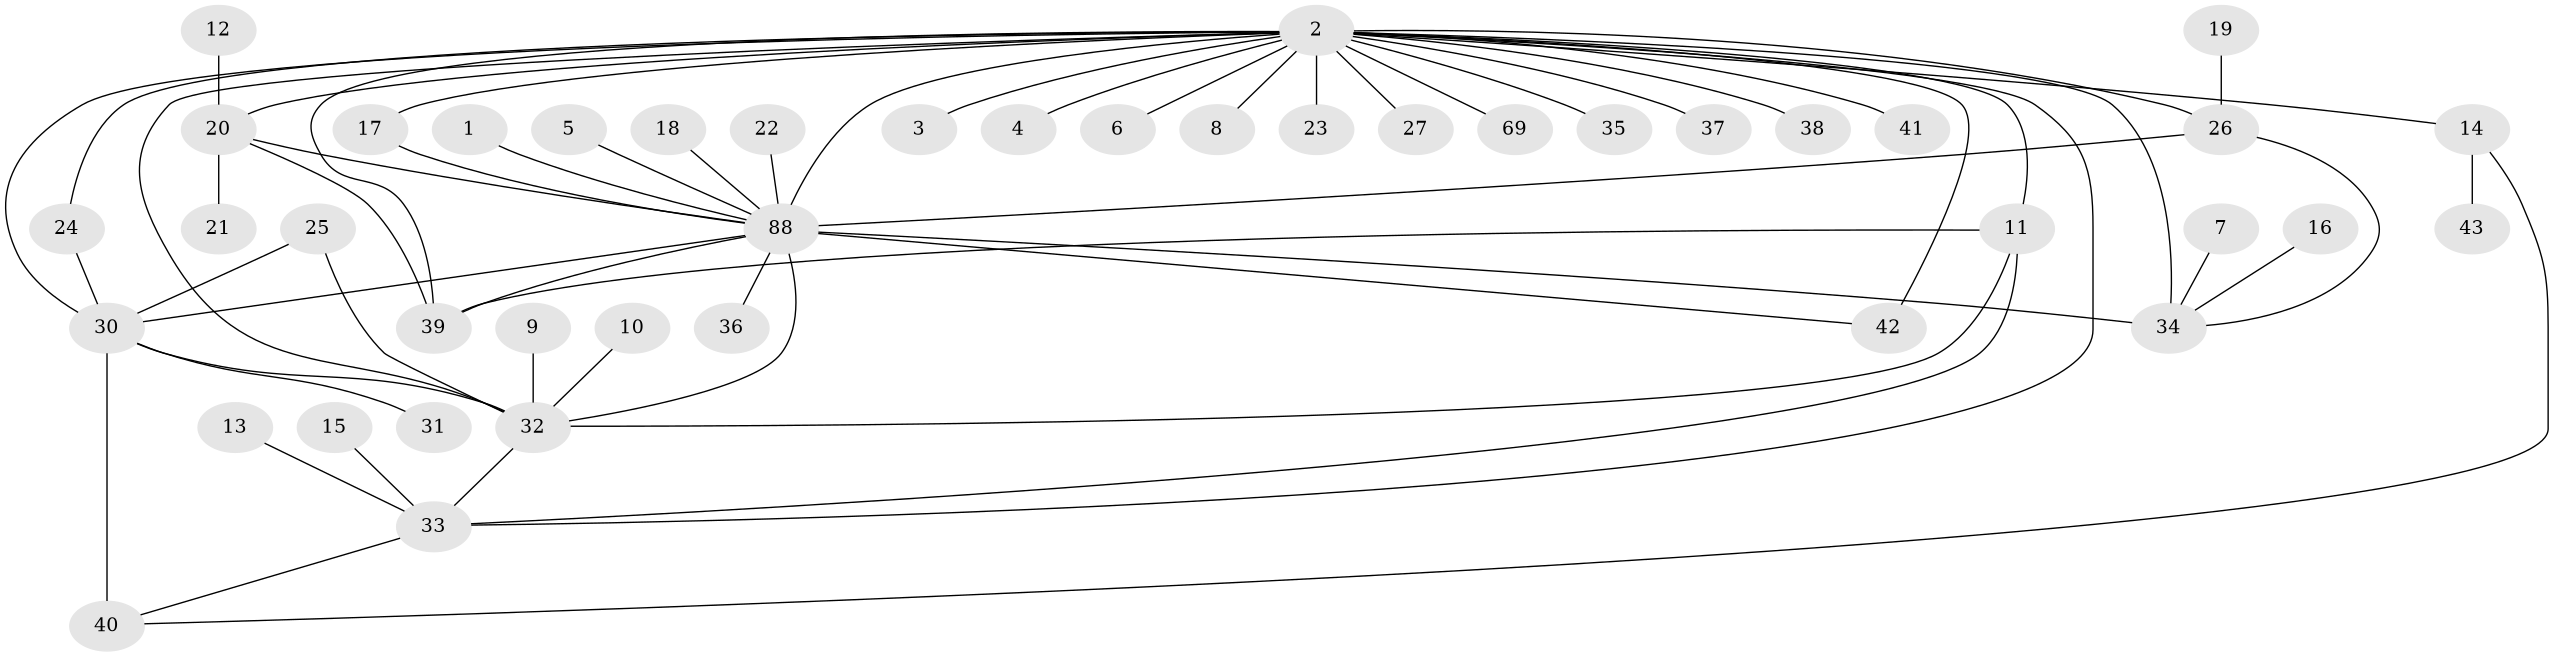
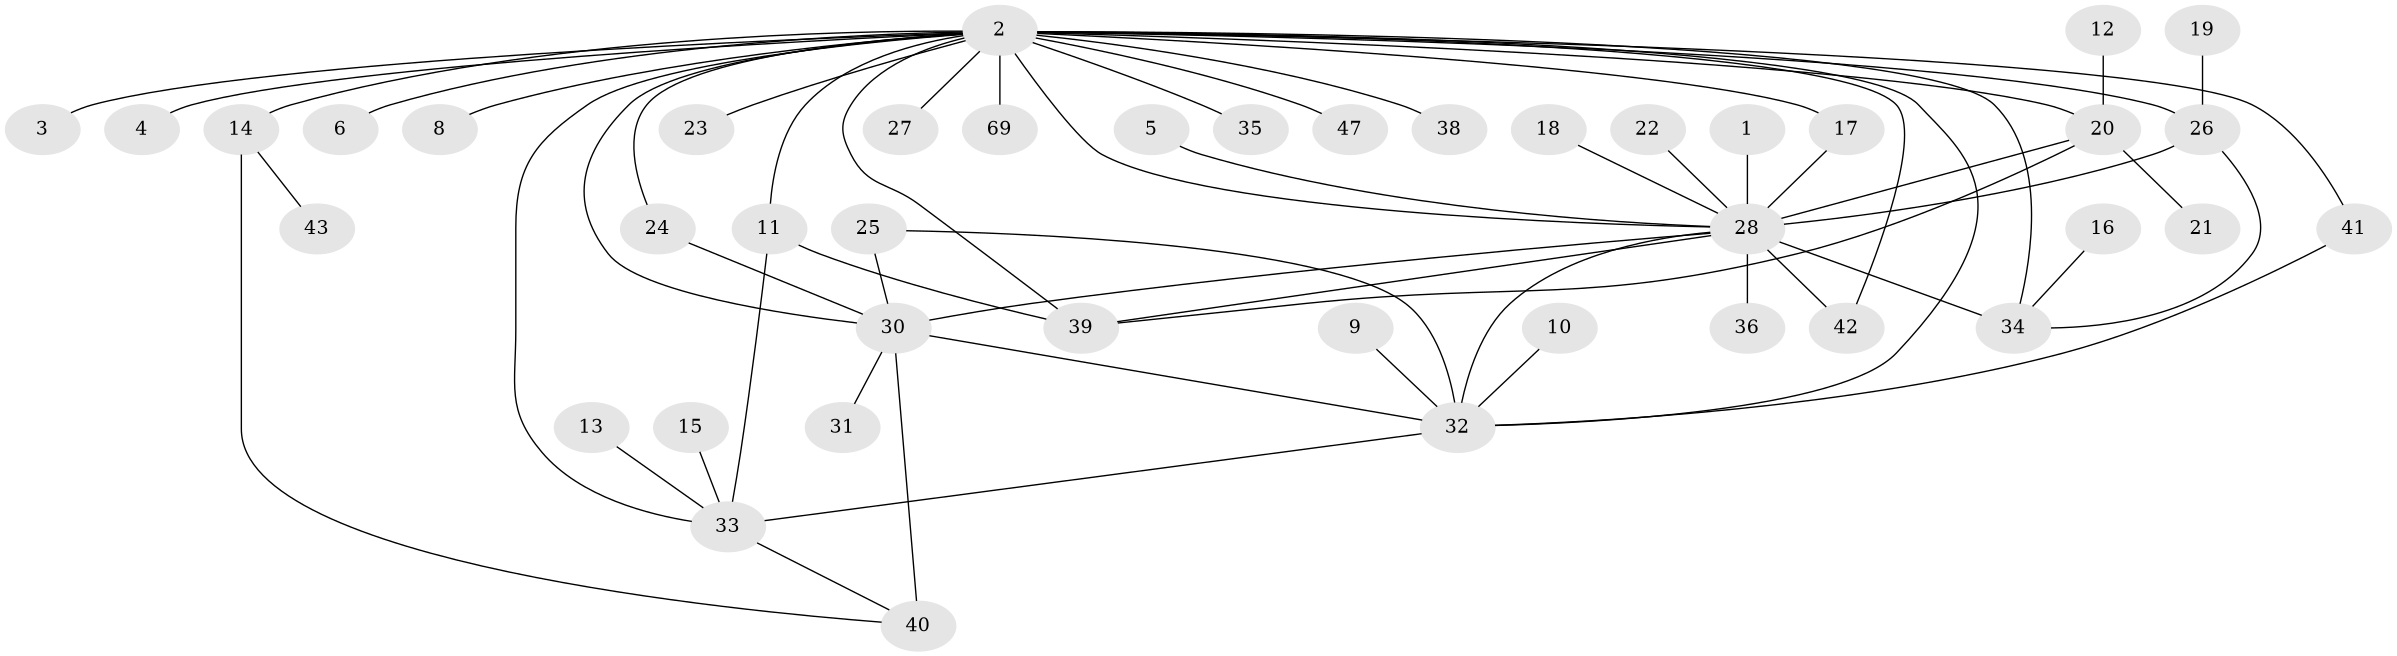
(1714, 130) -> (1350, 130)
(781, 229) -> (1747, 229)
(2221, 229) -> none
(1319, 415) -> (1922, 383)
